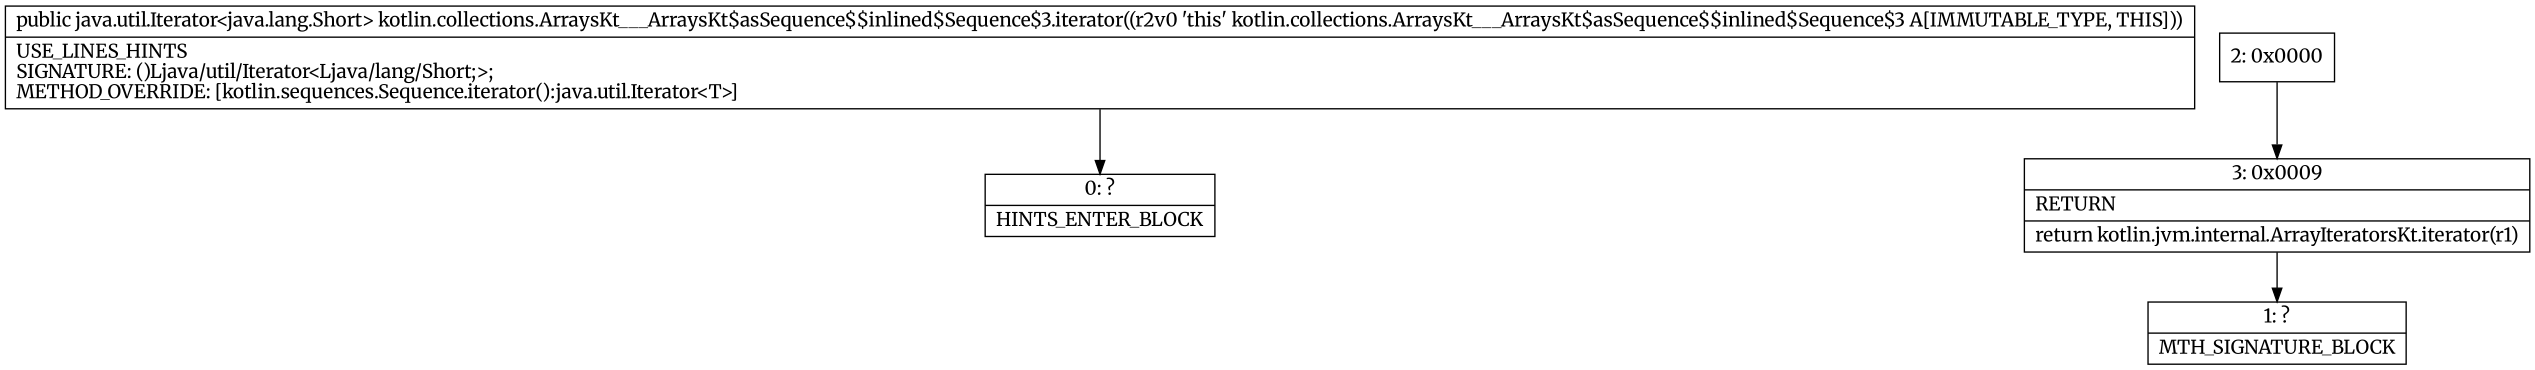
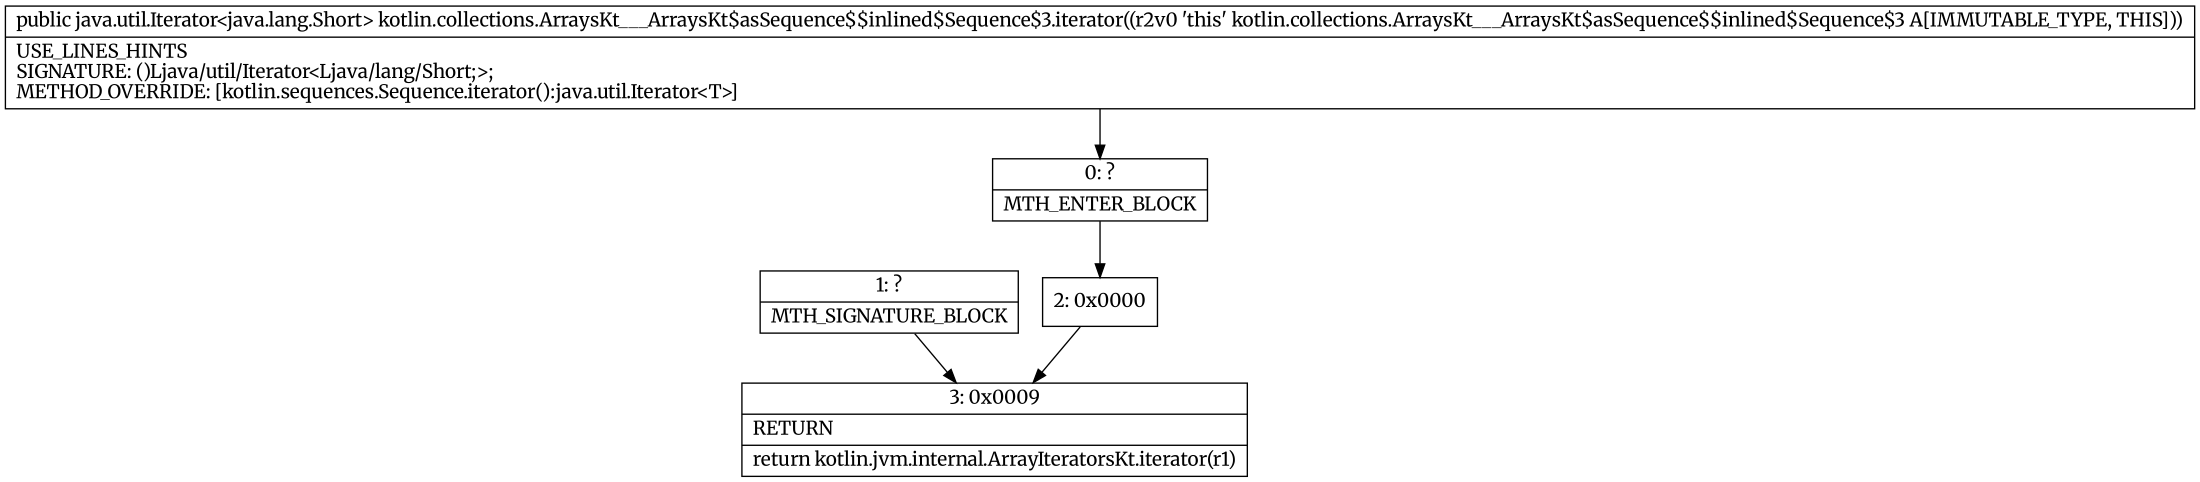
(1100, 220) -> (1100, 205)
none -> (1100, 242)
(2277, 270) -> (931, 353)
